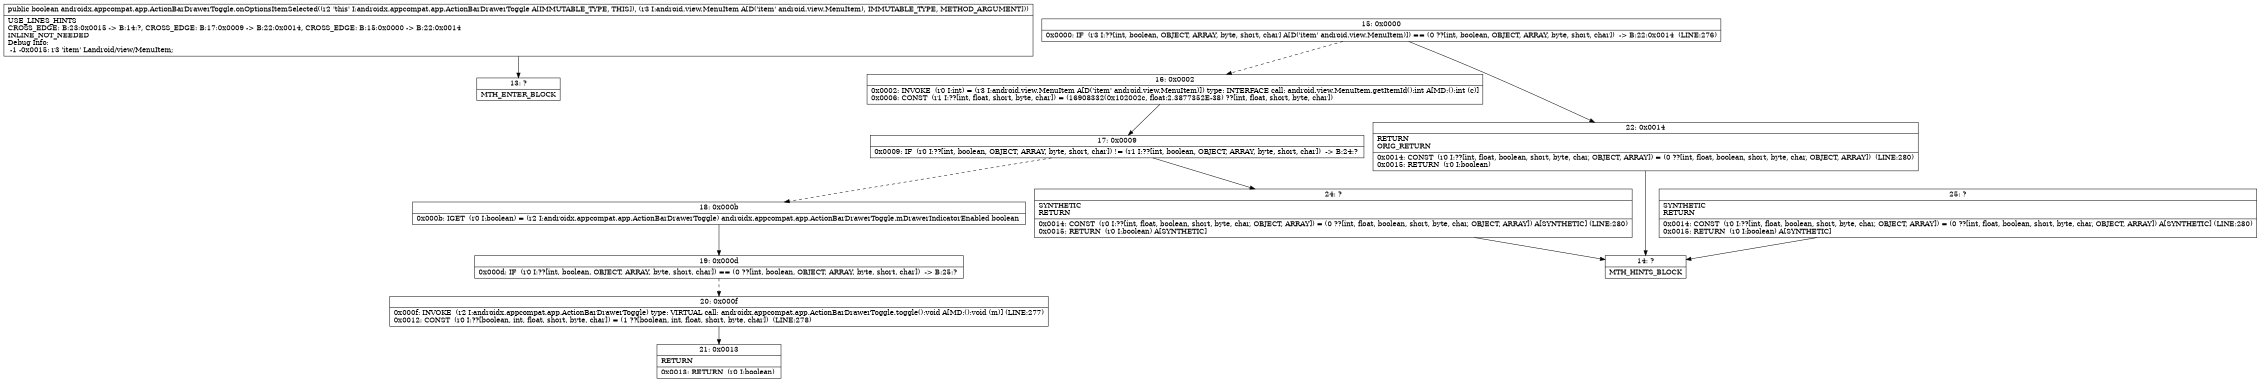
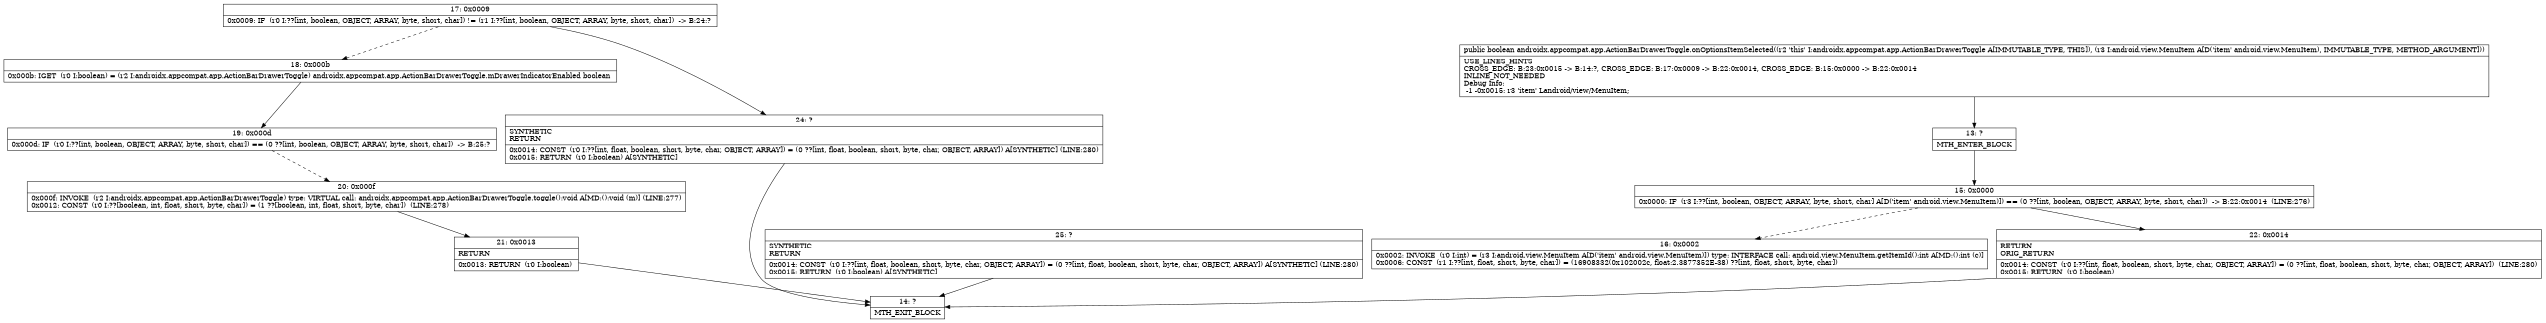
(1146, 118) -> none
none -> (1974, 165)
(1646, 272) -> (908, 313)
none -> (722, 282)
